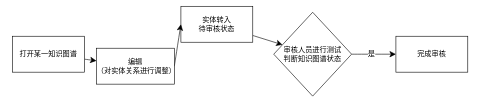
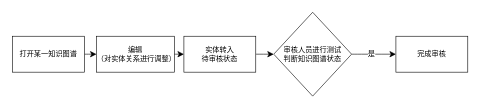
(217, 24) -> (220, 54)
(135, 66) -> (135, 54)
